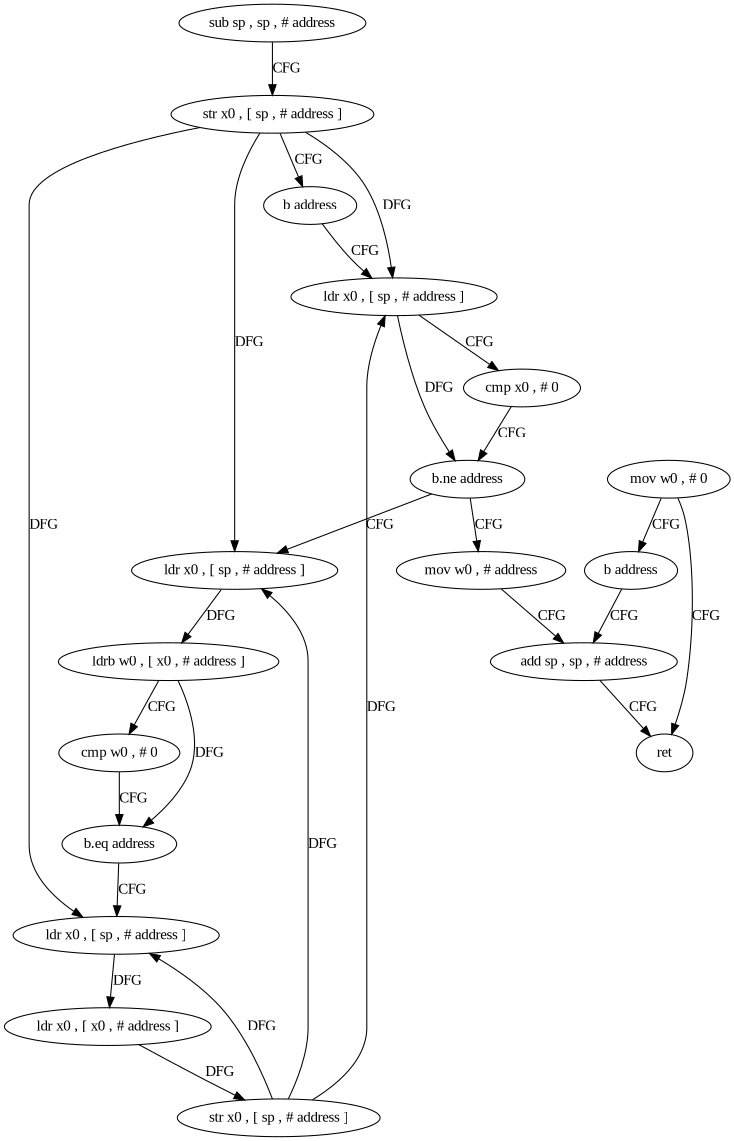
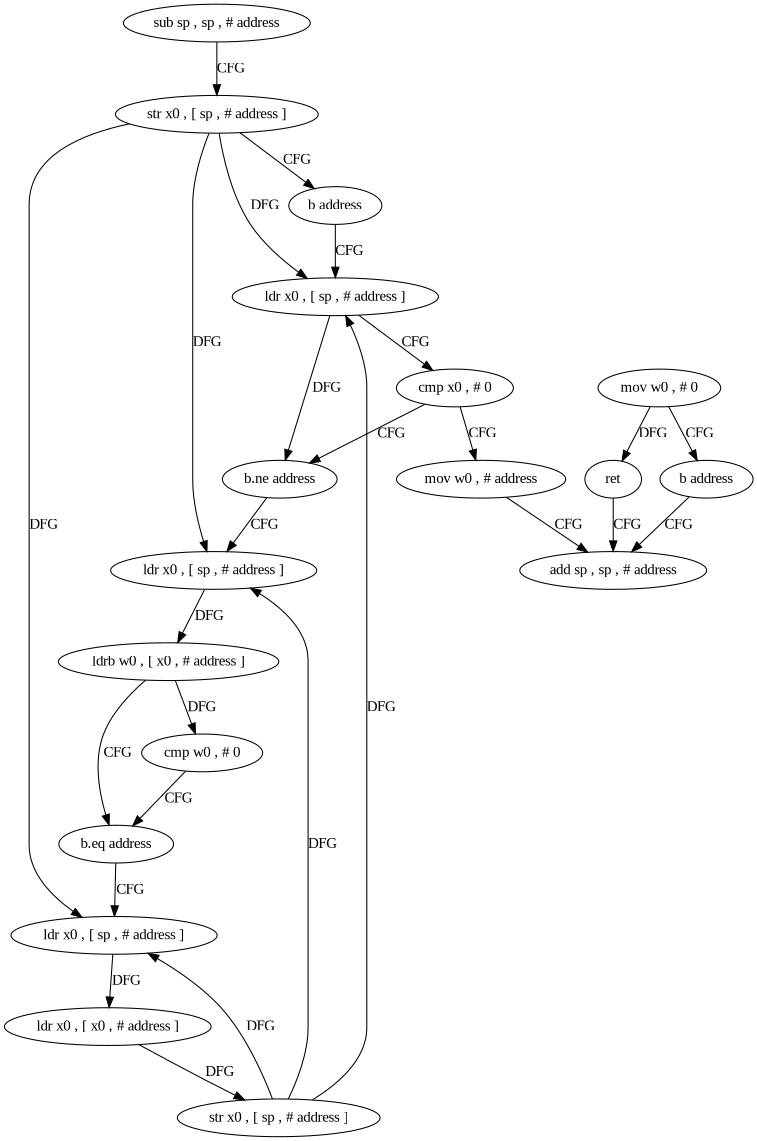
(473, 520) -> (467, 429)
(706, 616) -> (653, 434)
(622, 704) -> (613, 520)
(162, 707) -> (202, 707)
(210, 753) -> (118, 753)
